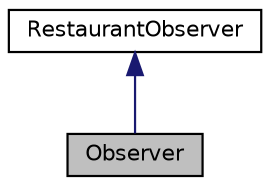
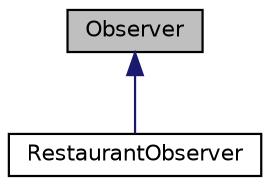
(135, 105) -> (135, 105)
